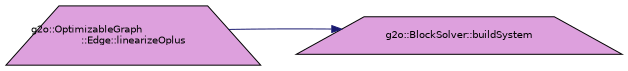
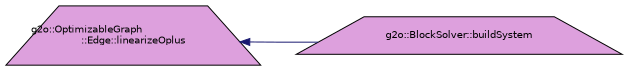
(280, 29) -> (284, 42)
